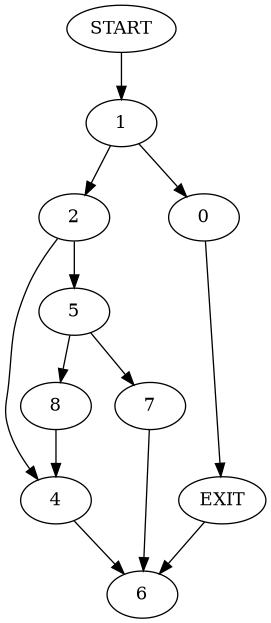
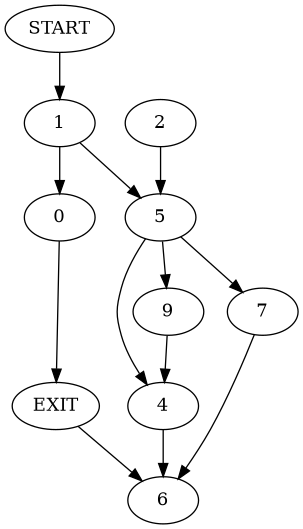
(101, 164) -> (105, 166)
(11, 351) -> (118, 305)
(56, 406) -> (168, 312)
